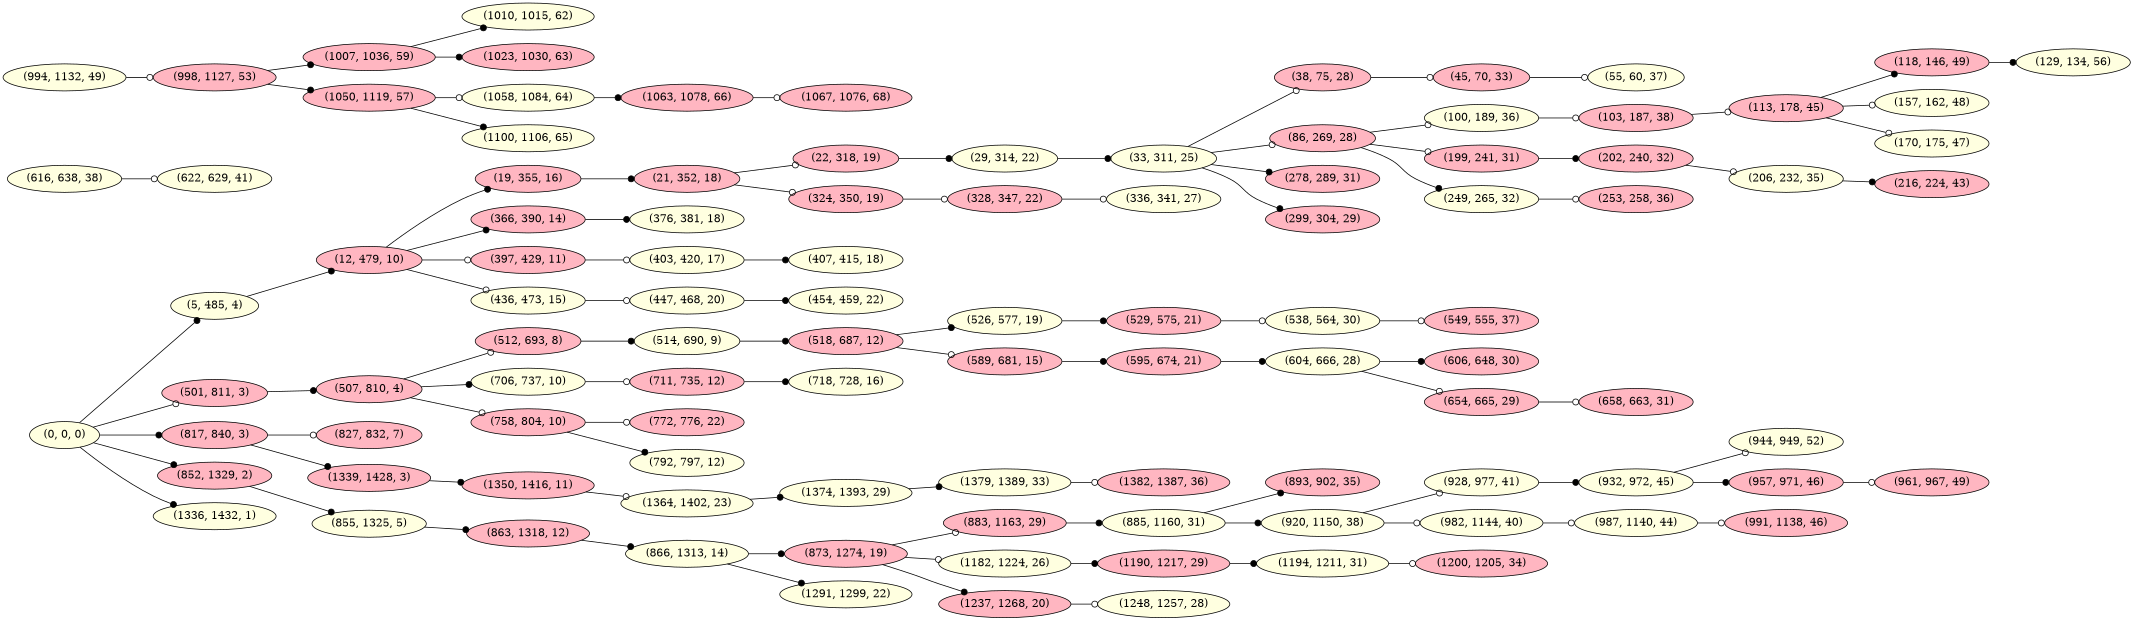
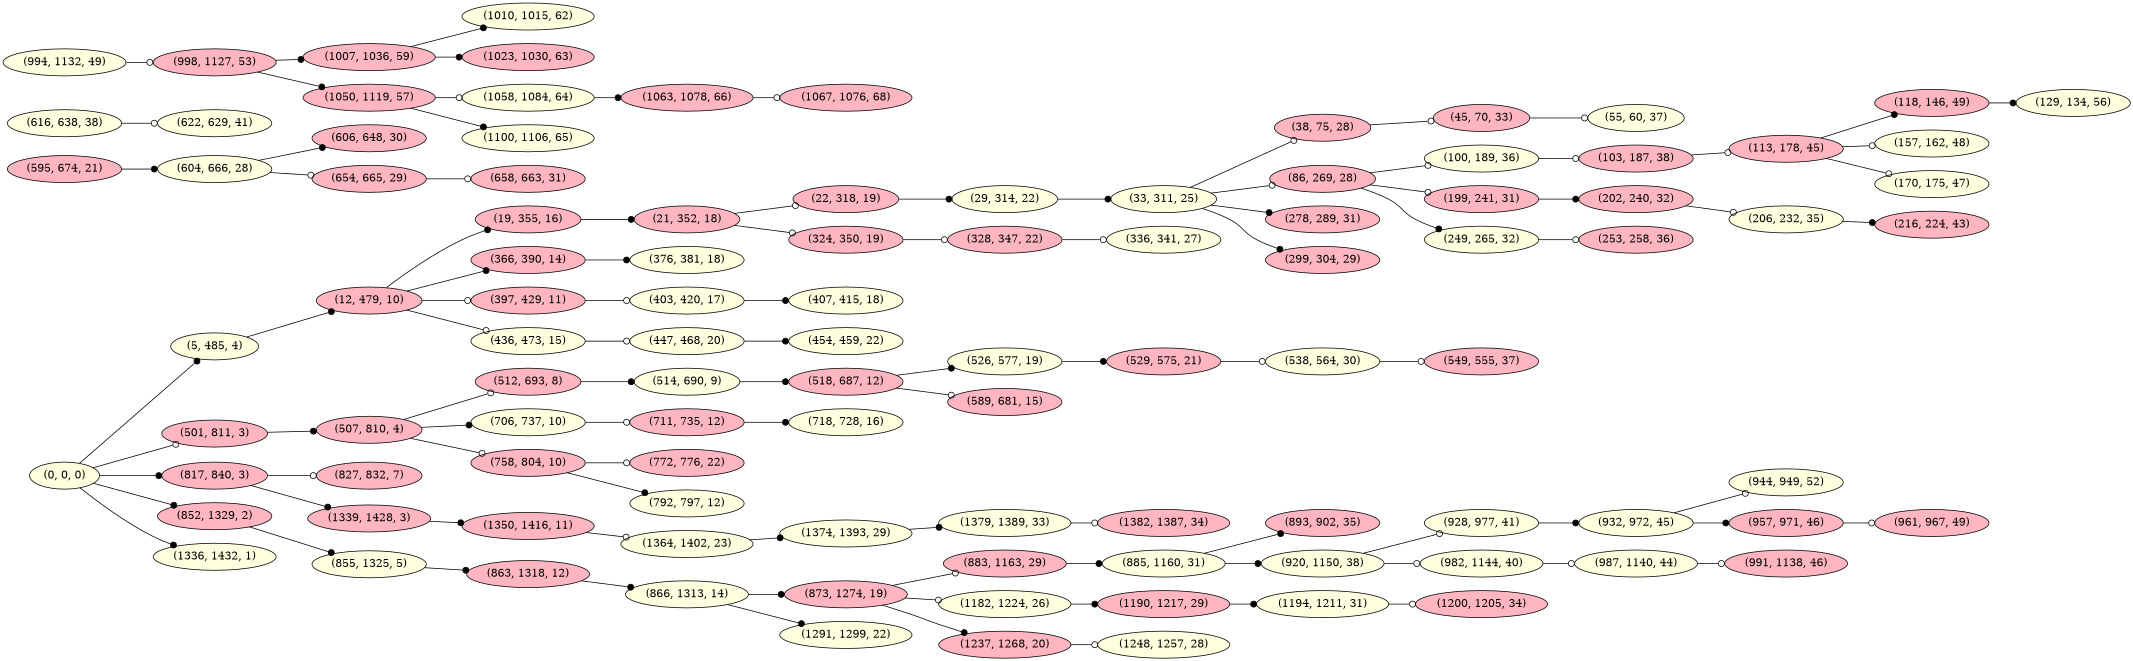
(1081, 361) -> none
(1164, 482) -> (1164, 523)
